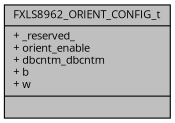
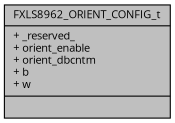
(59, 60) -> (55, 60)
